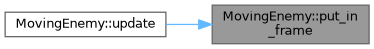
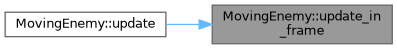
(291, 24) -> (302, 24)
